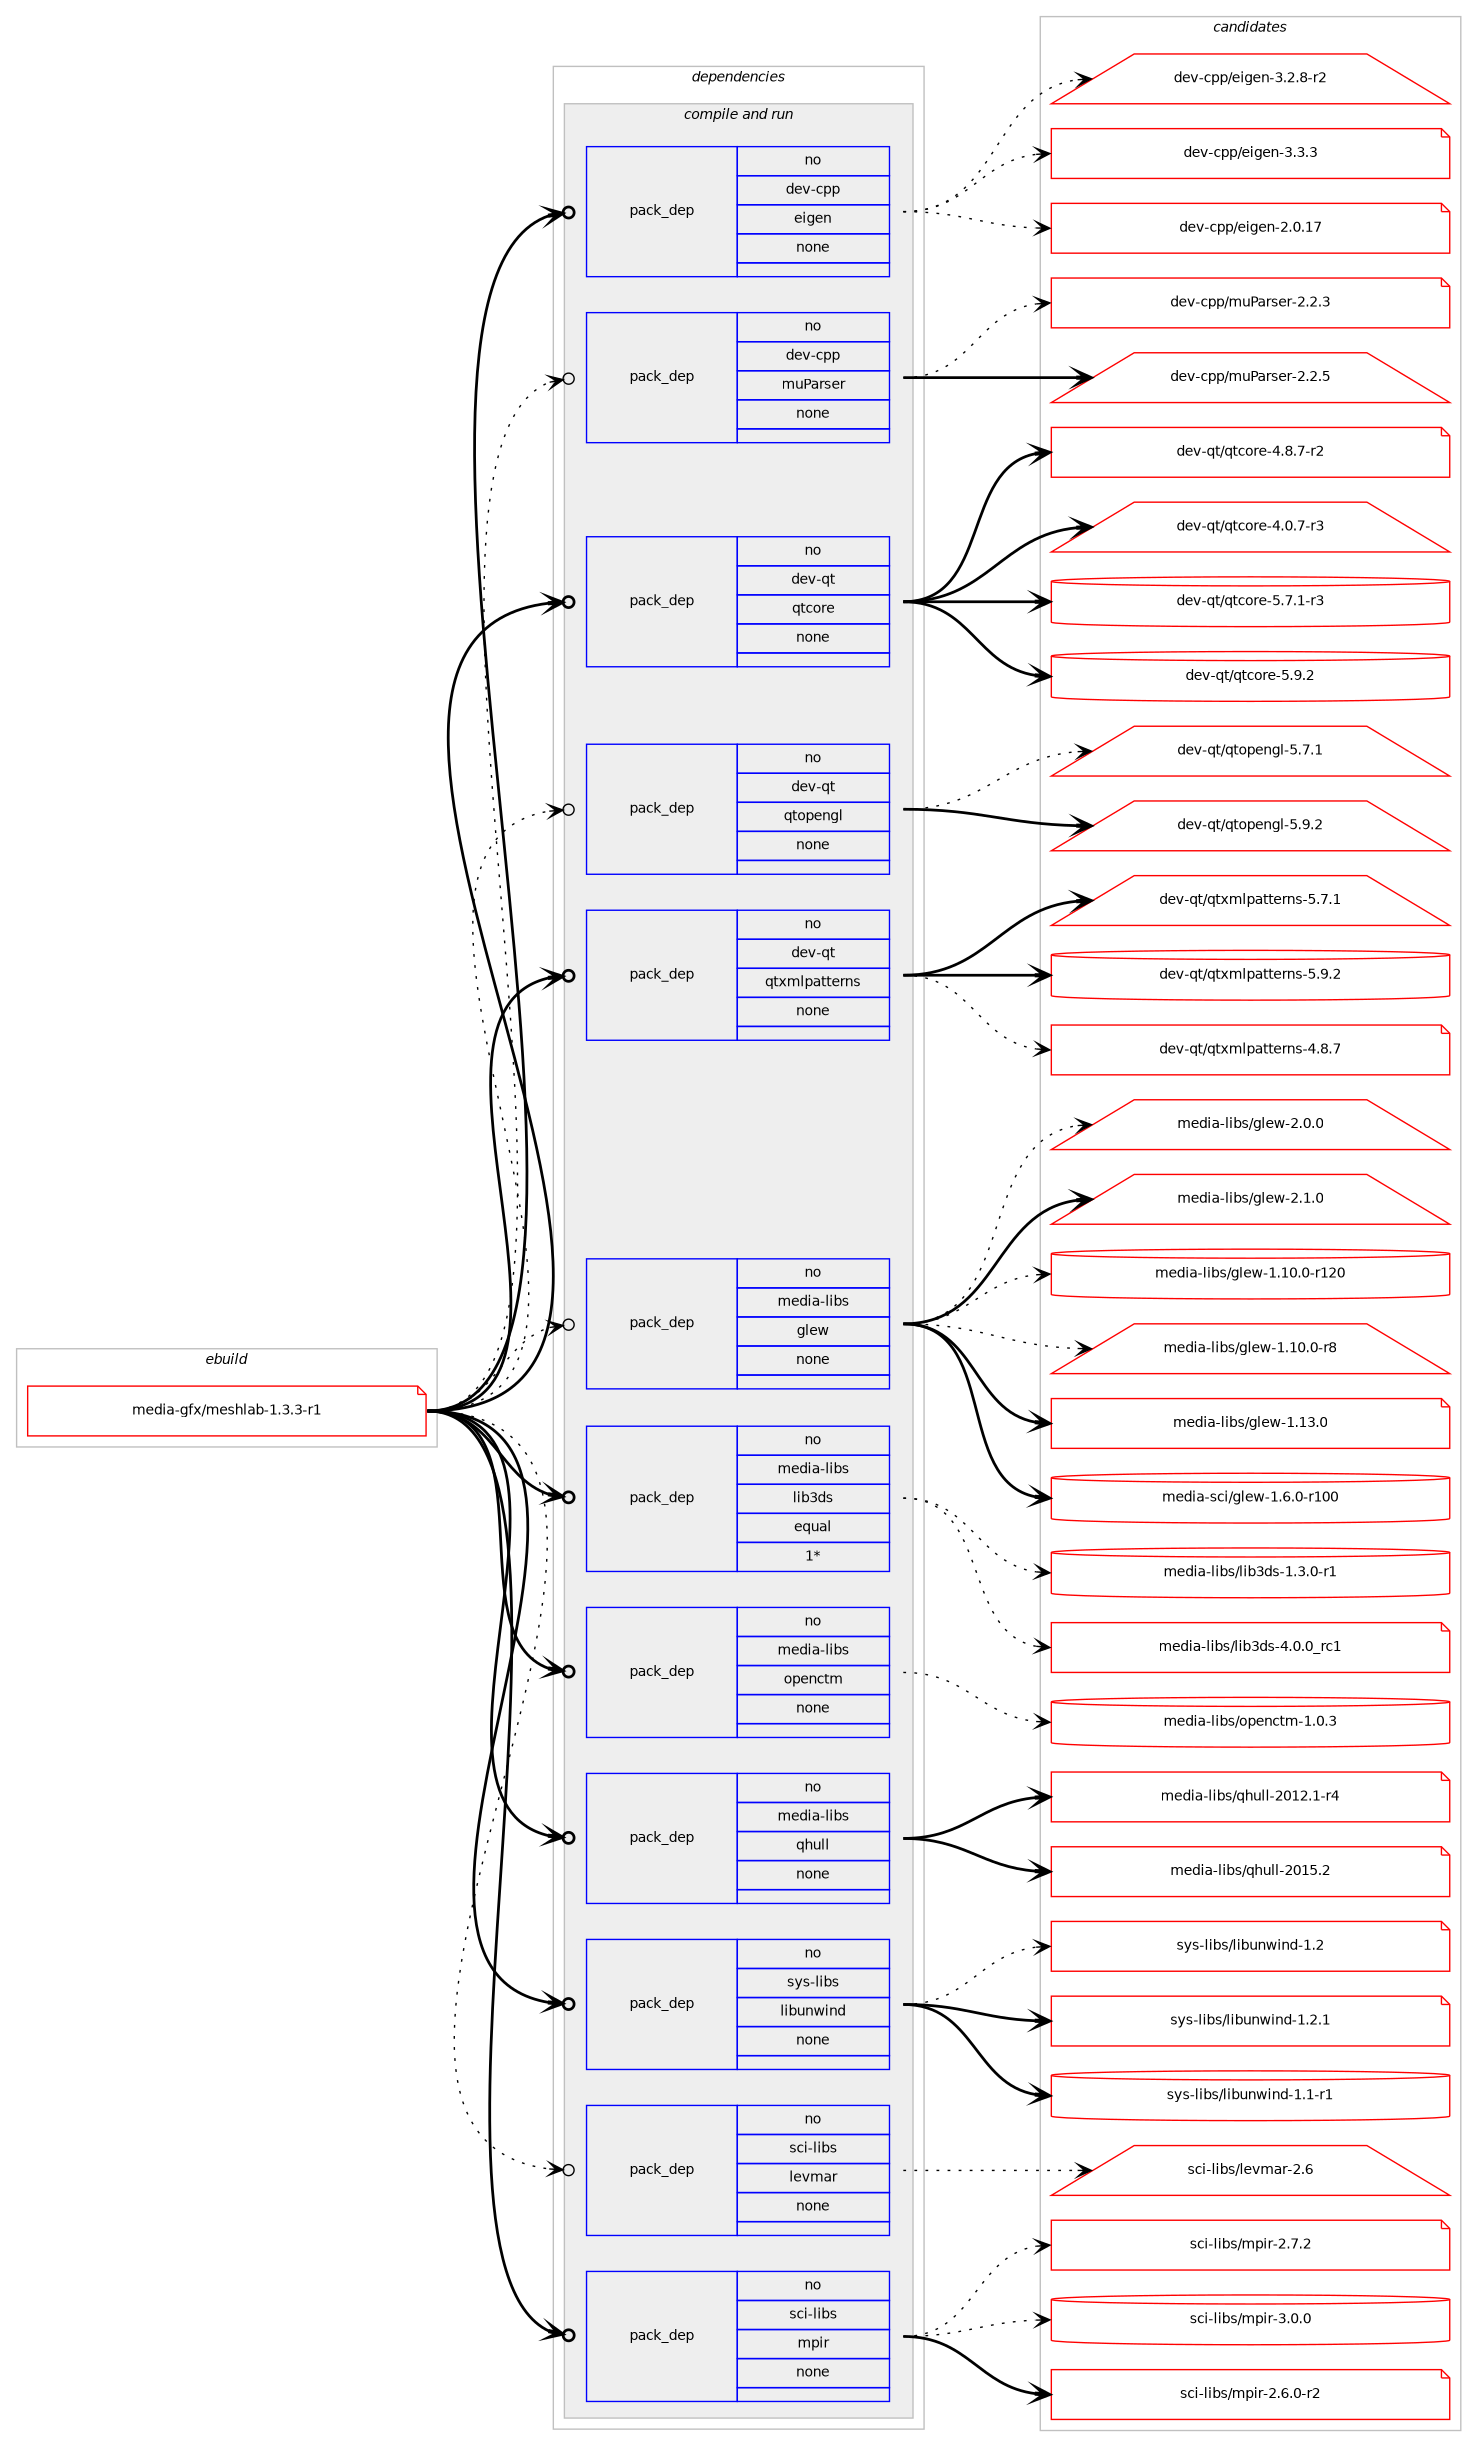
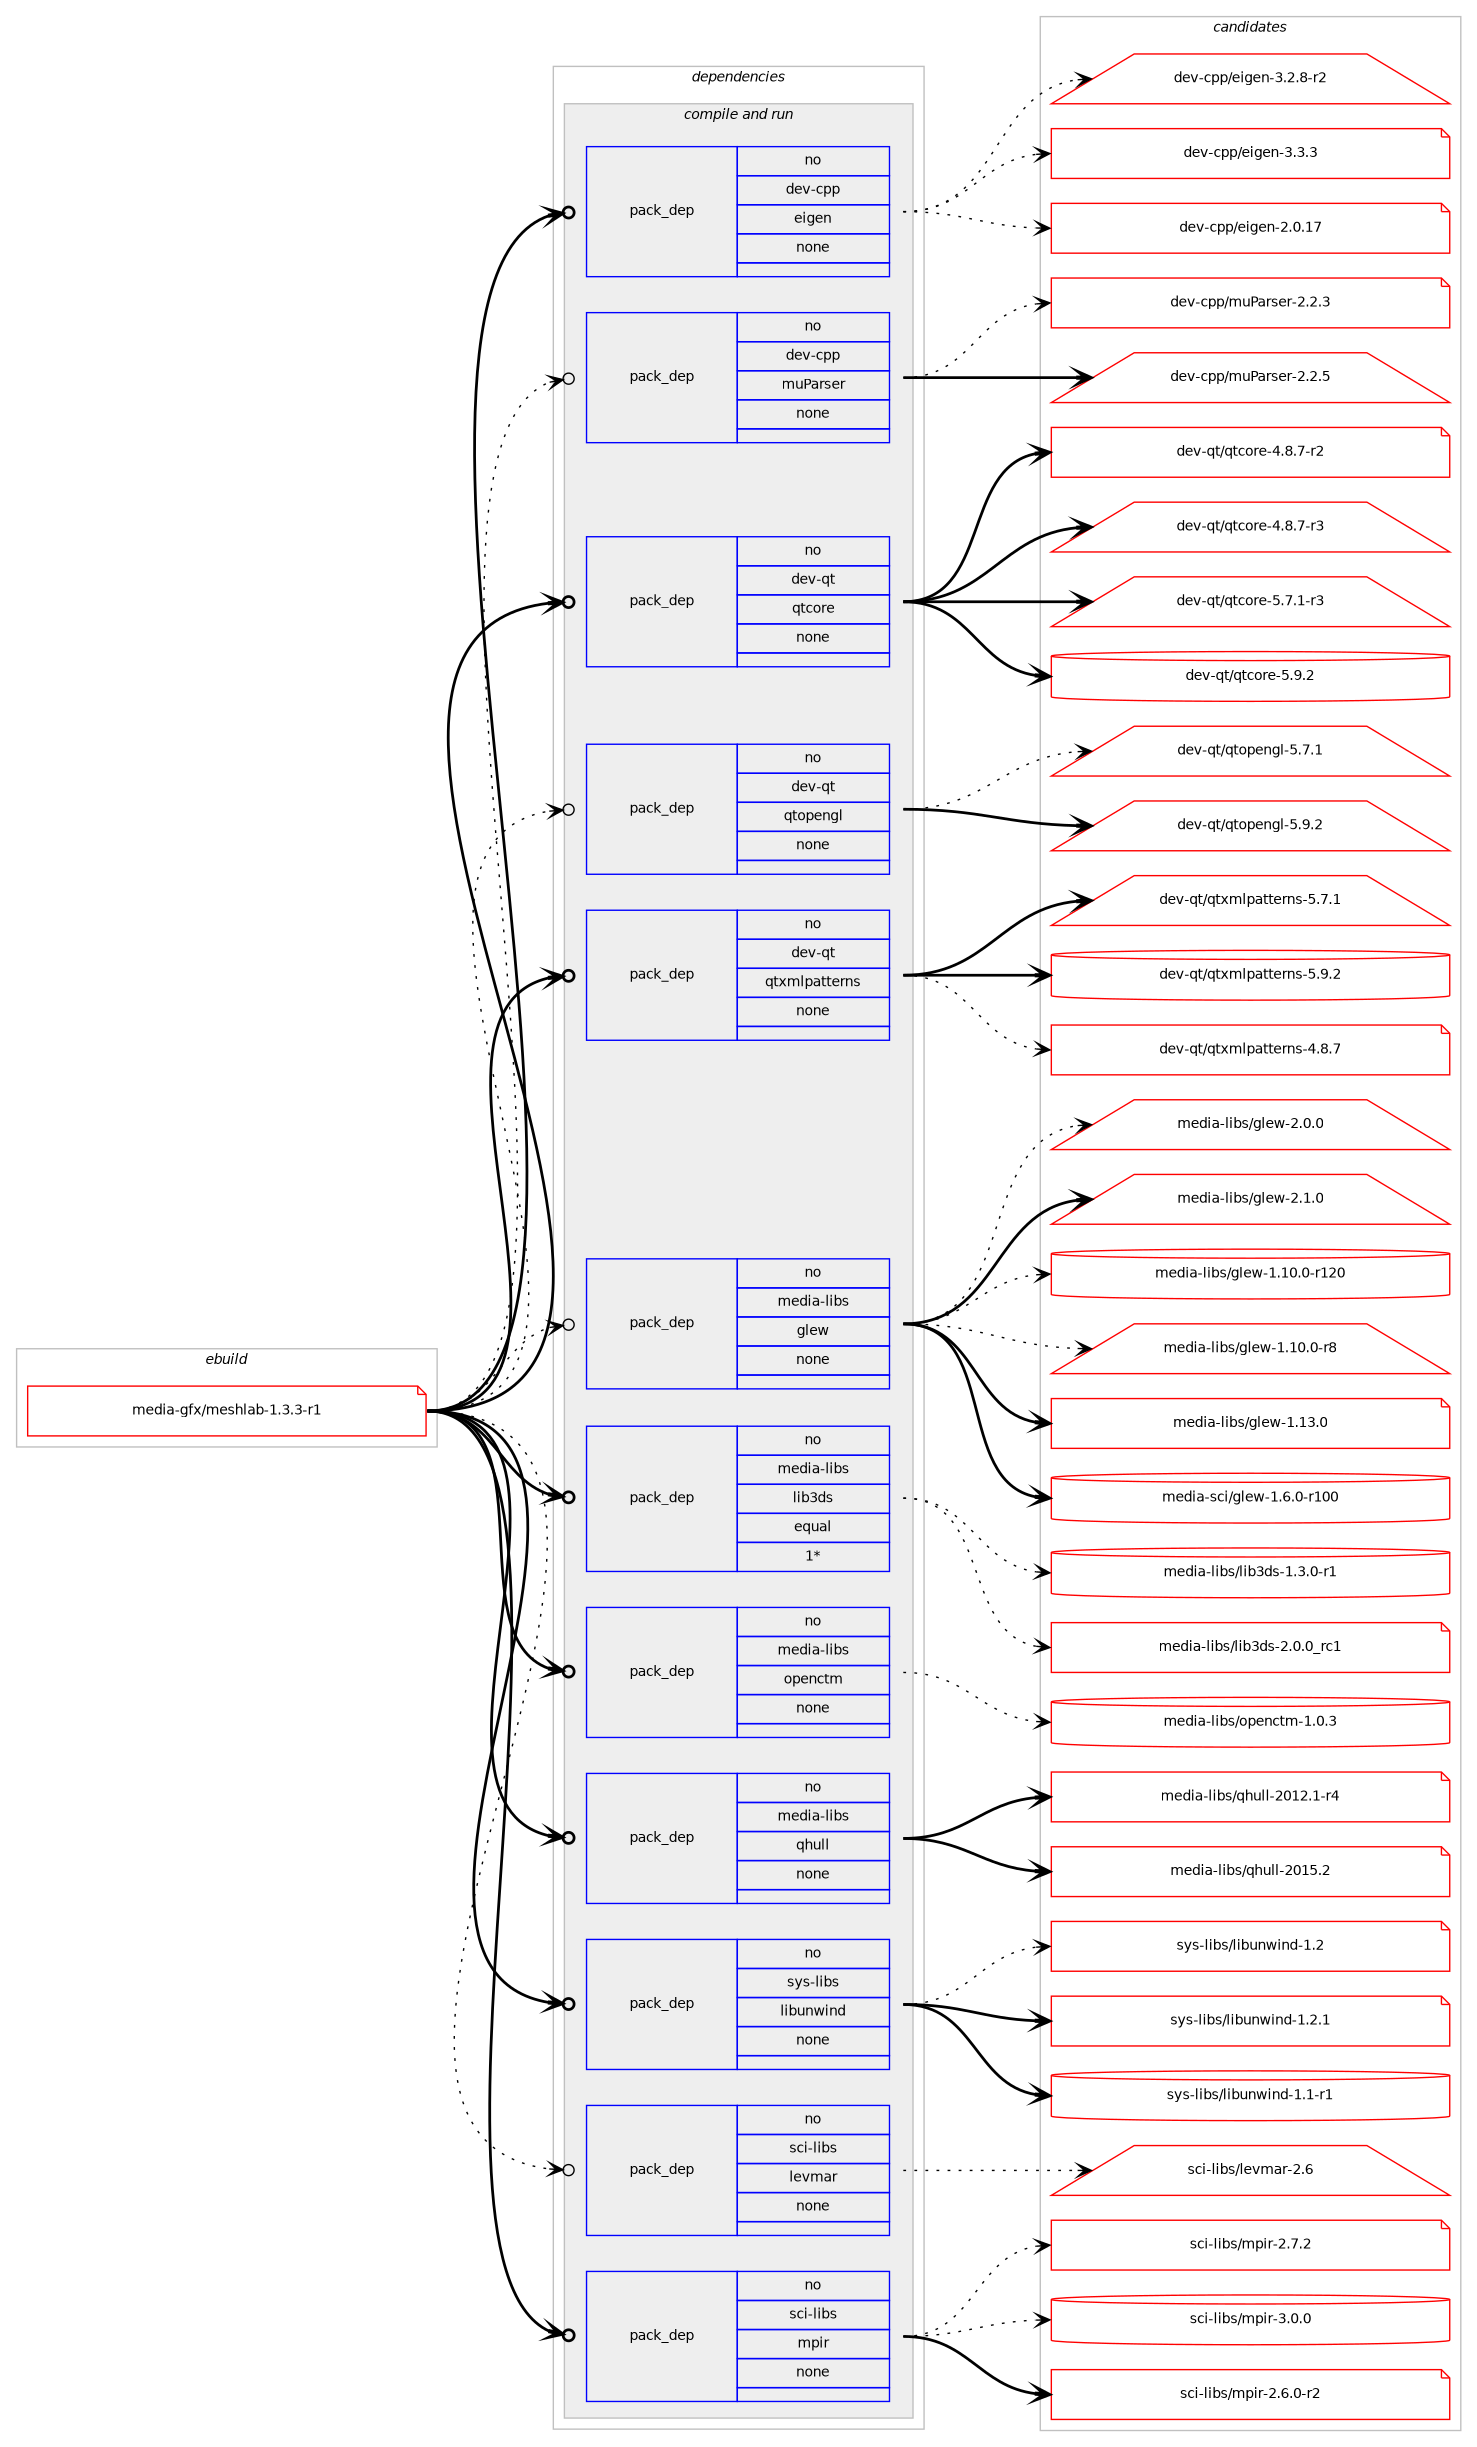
(1251, 527) -> (1251, 527)
(1251, 602) -> (1251, 602)
(1251, 1648) -> (1251, 1648)
